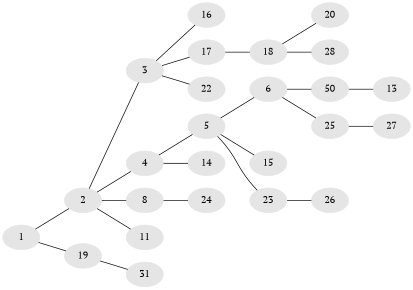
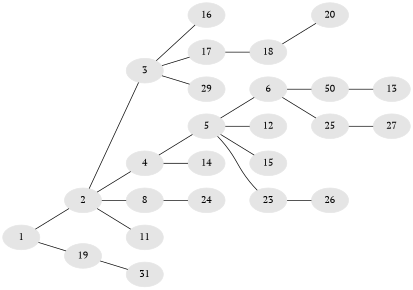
(330, 52) -> none
(207, 89) -> (207, 89)
none -> (268, 126)
